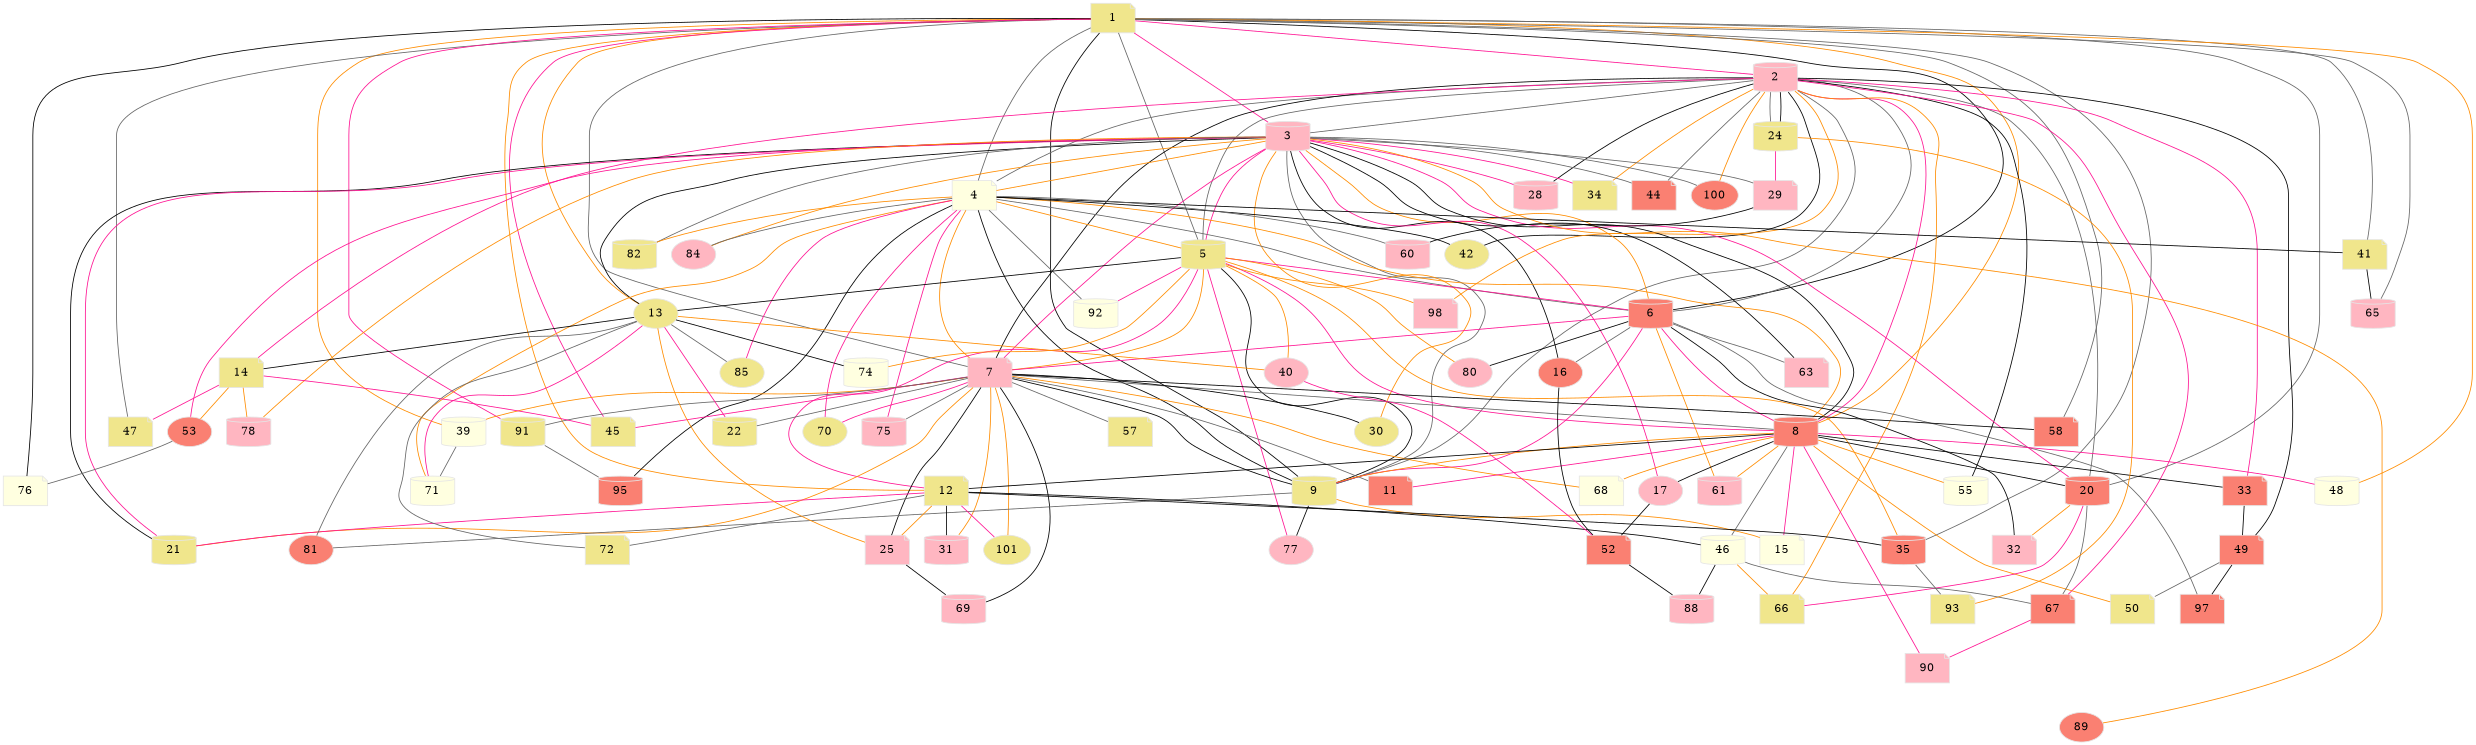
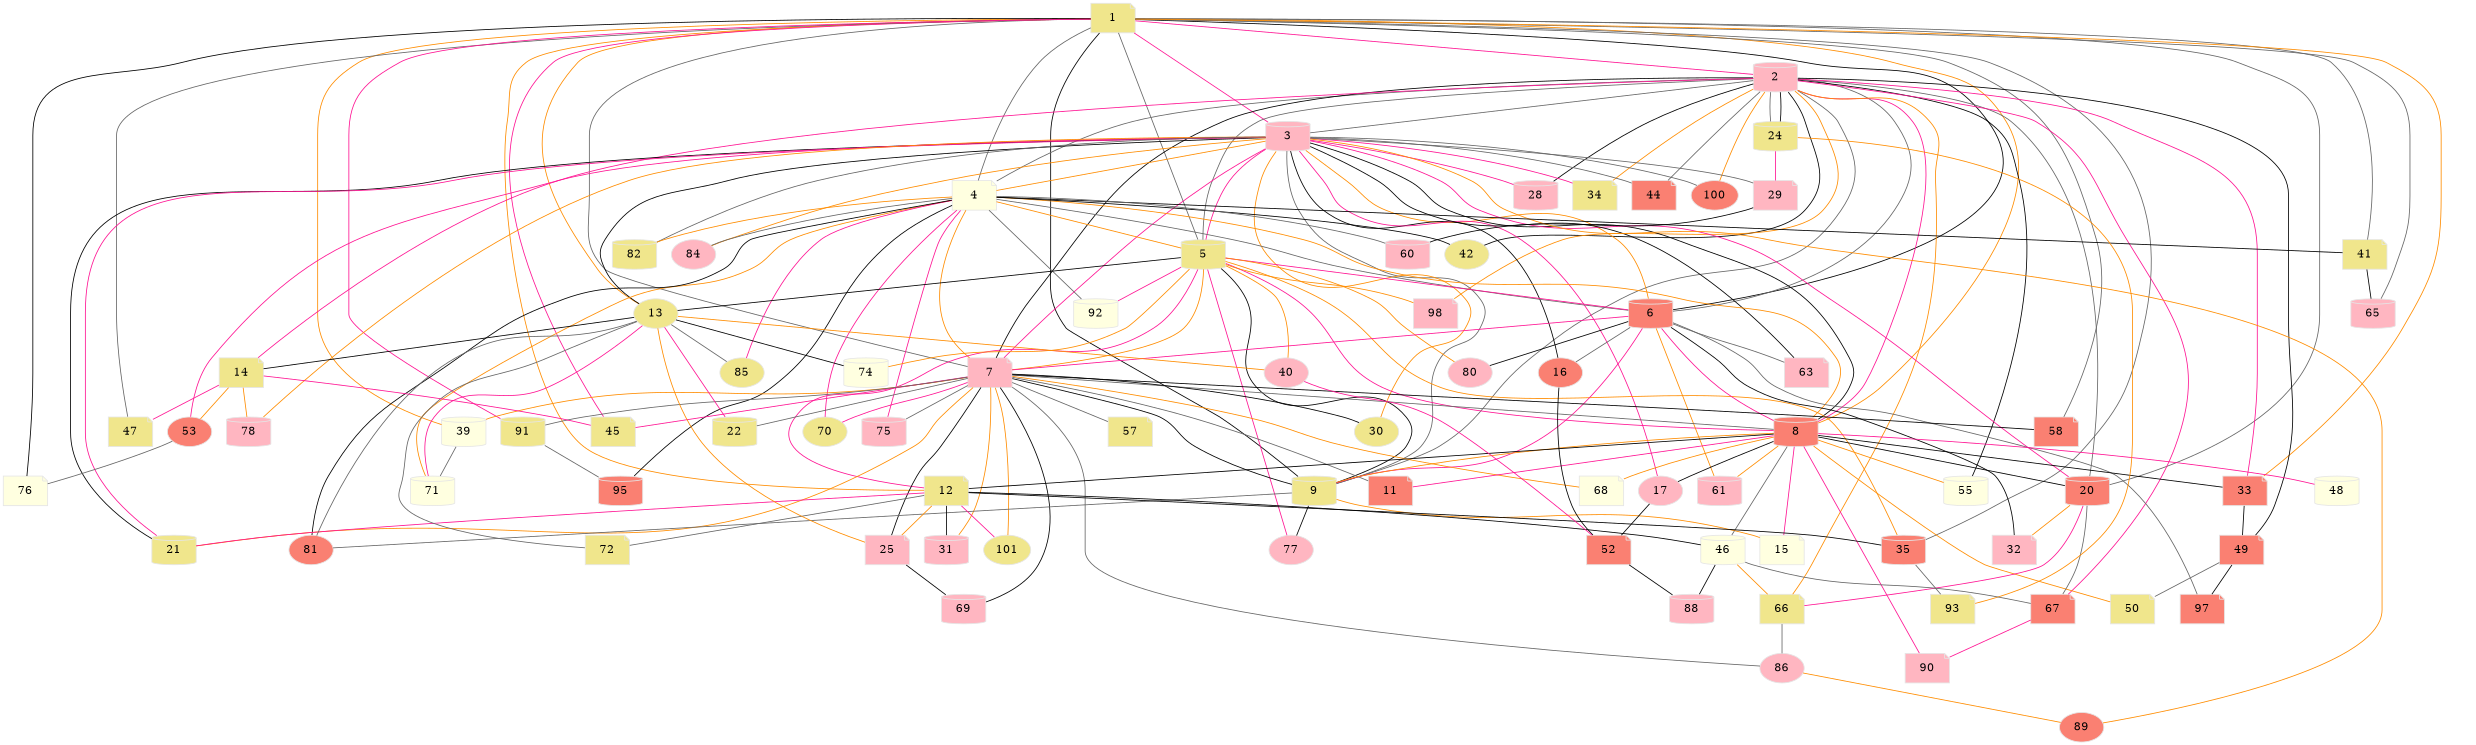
(2340, 51) -> (2319, 52)
(1095, 371) -> (587, 292)
none -> (1782, 668)
